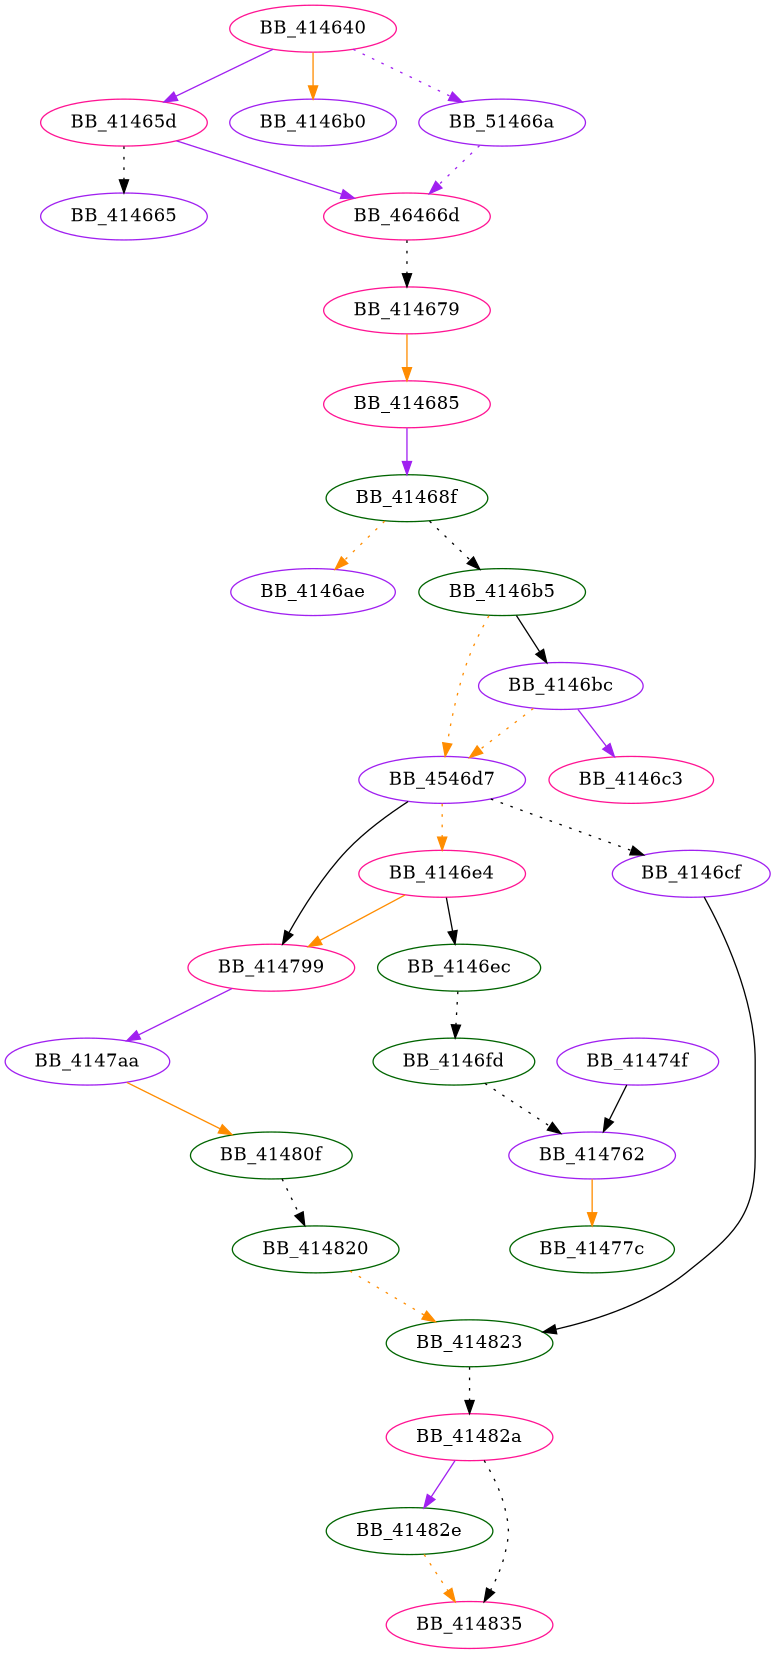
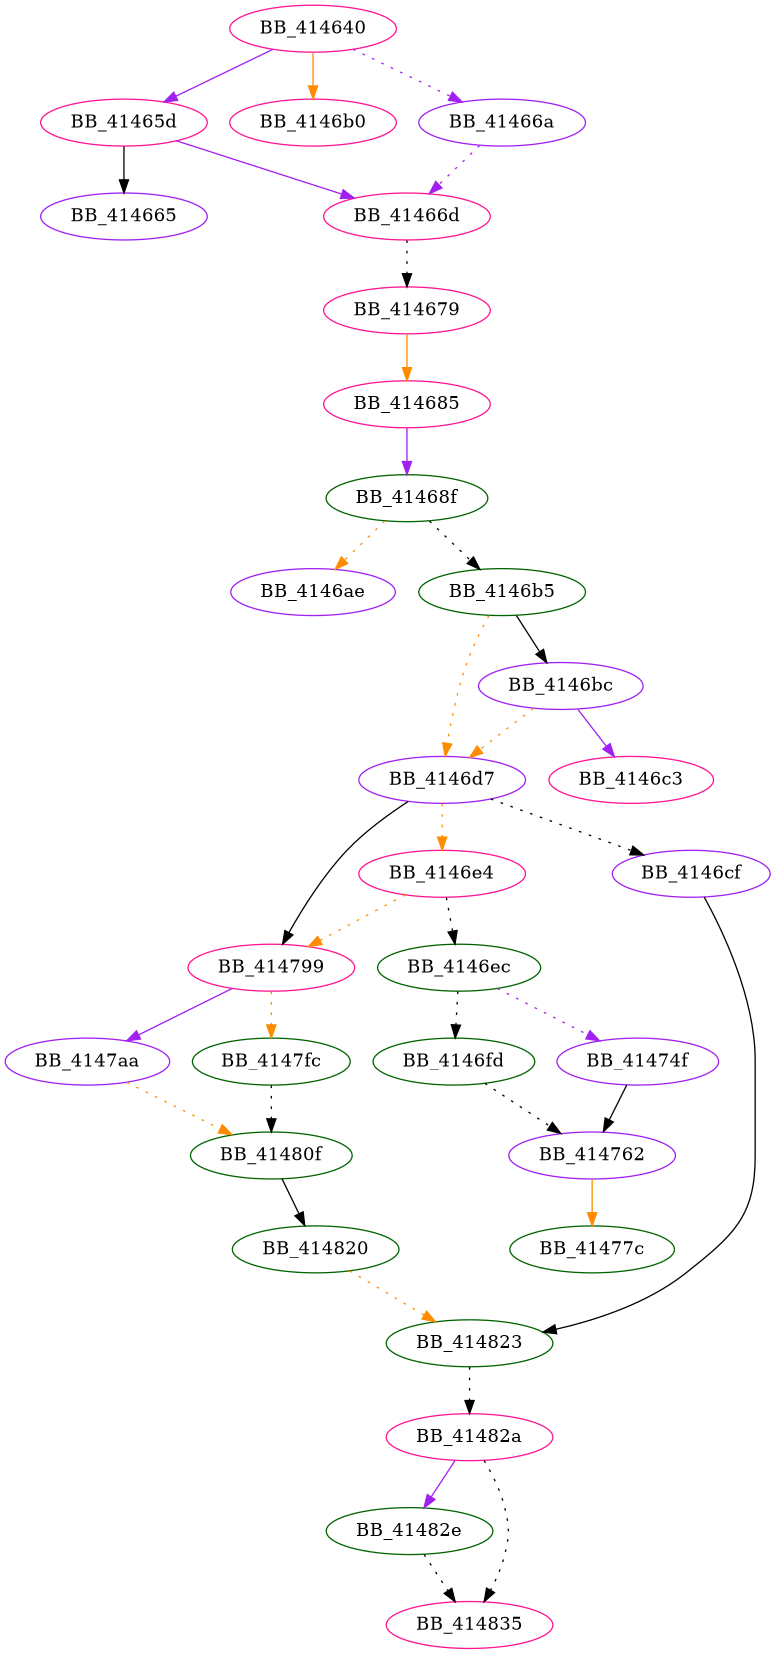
(313, 123) -> (313, 123)
(502, 123) -> (502, 123)
(124, 163) -> (124, 163)
(407, 216) -> (407, 216)
(442, 780) -> (442, 780)
(449, 914) -> (449, 914)
(362, 918) -> (362, 918)
none -> (543, 1012)
none -> (271, 1062)
(174, 1106) -> (174, 1106)
(290, 1196) -> (290, 1196)
(436, 1573) -> (436, 1573)
